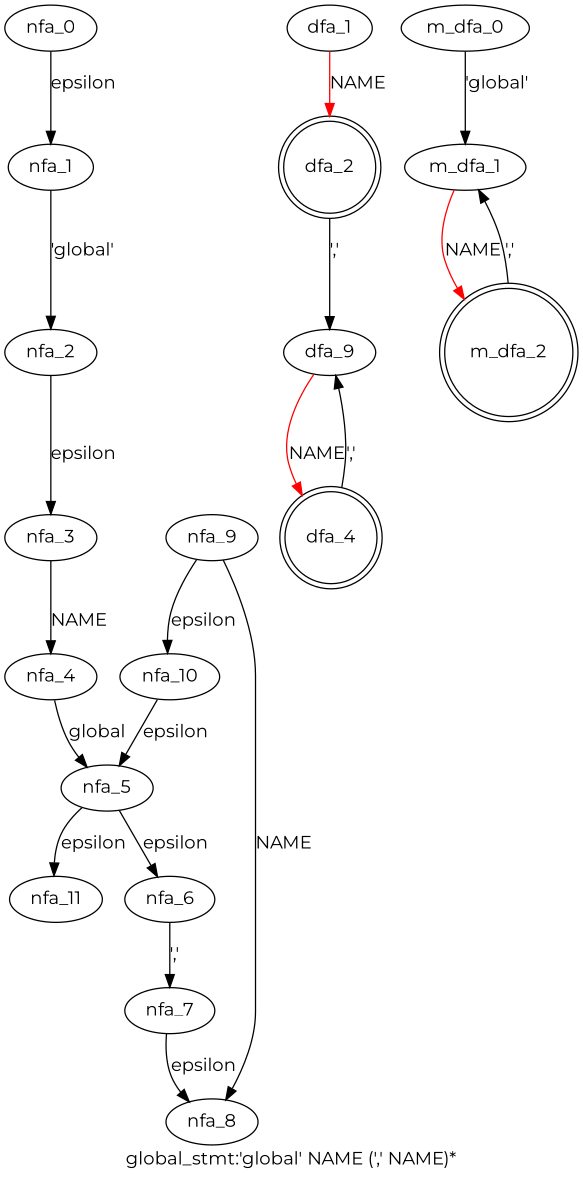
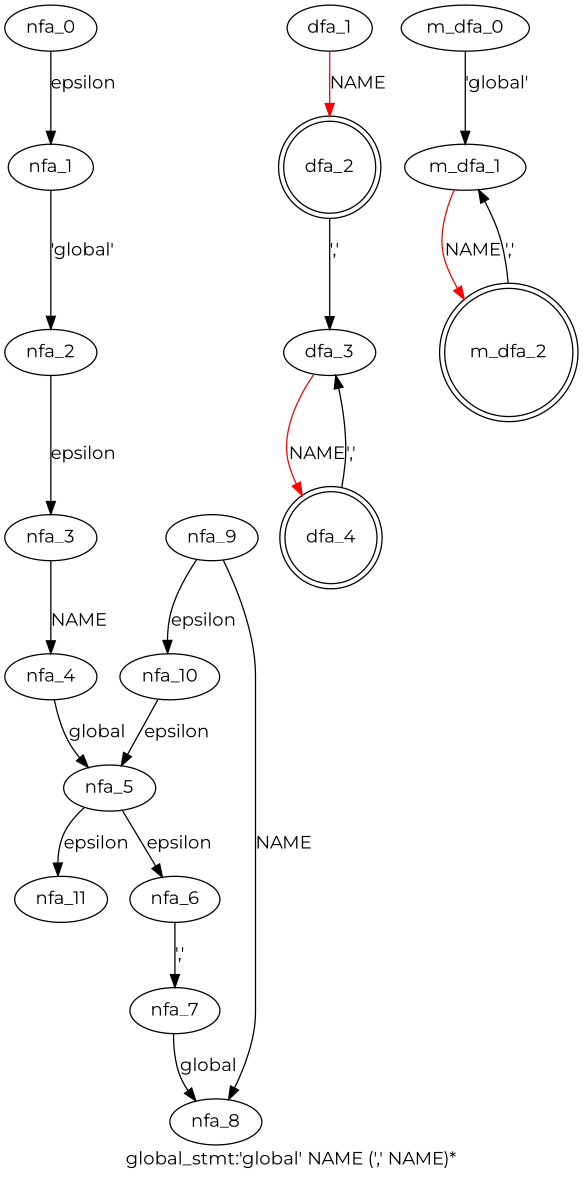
(330, 352) -> (330, 352)
(204, 1066) -> (209, 1066)
